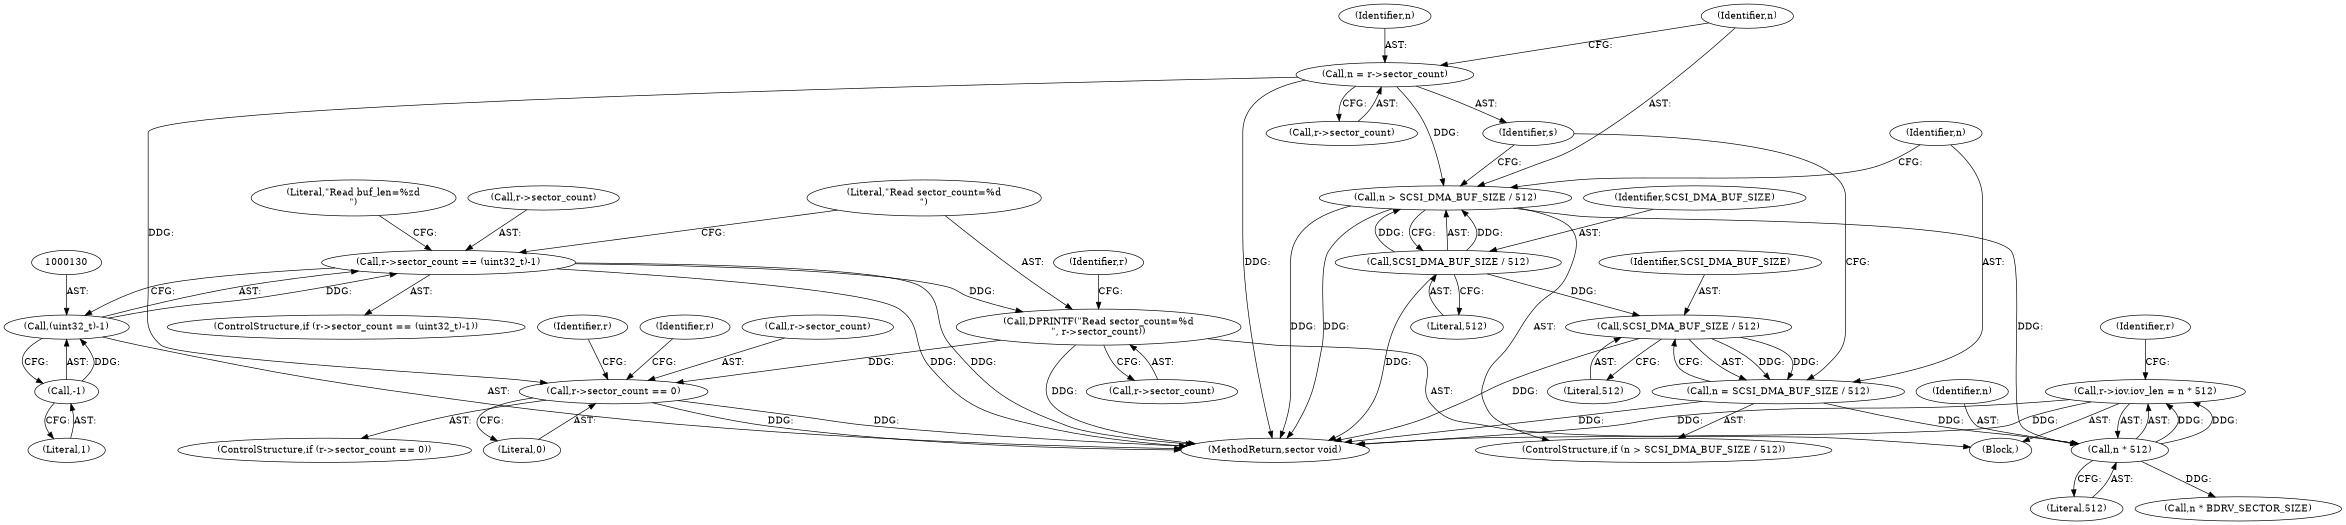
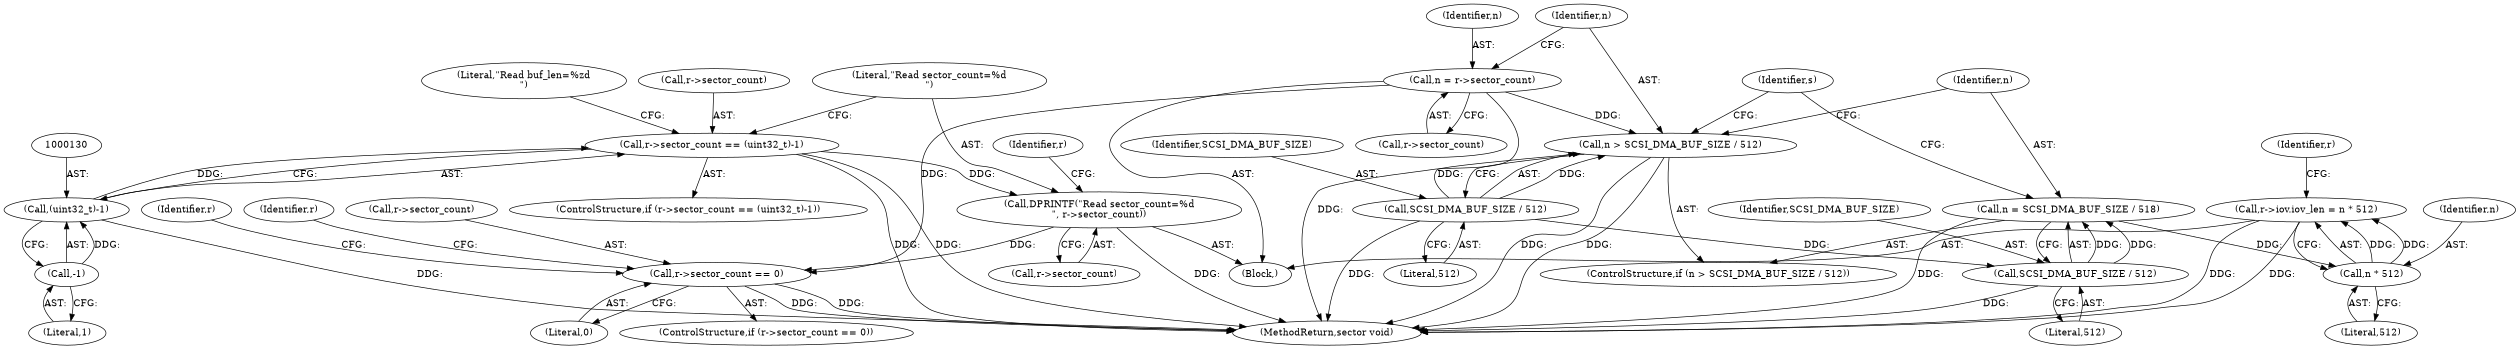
(1459, 102) -> (1130, 121)
(1878, 226) -> none
(500, 392) -> (431, 274)
(1778, 392) -> (2069, 210)
(2133, 421) -> (2311, 245)
(2238, 509) -> none
